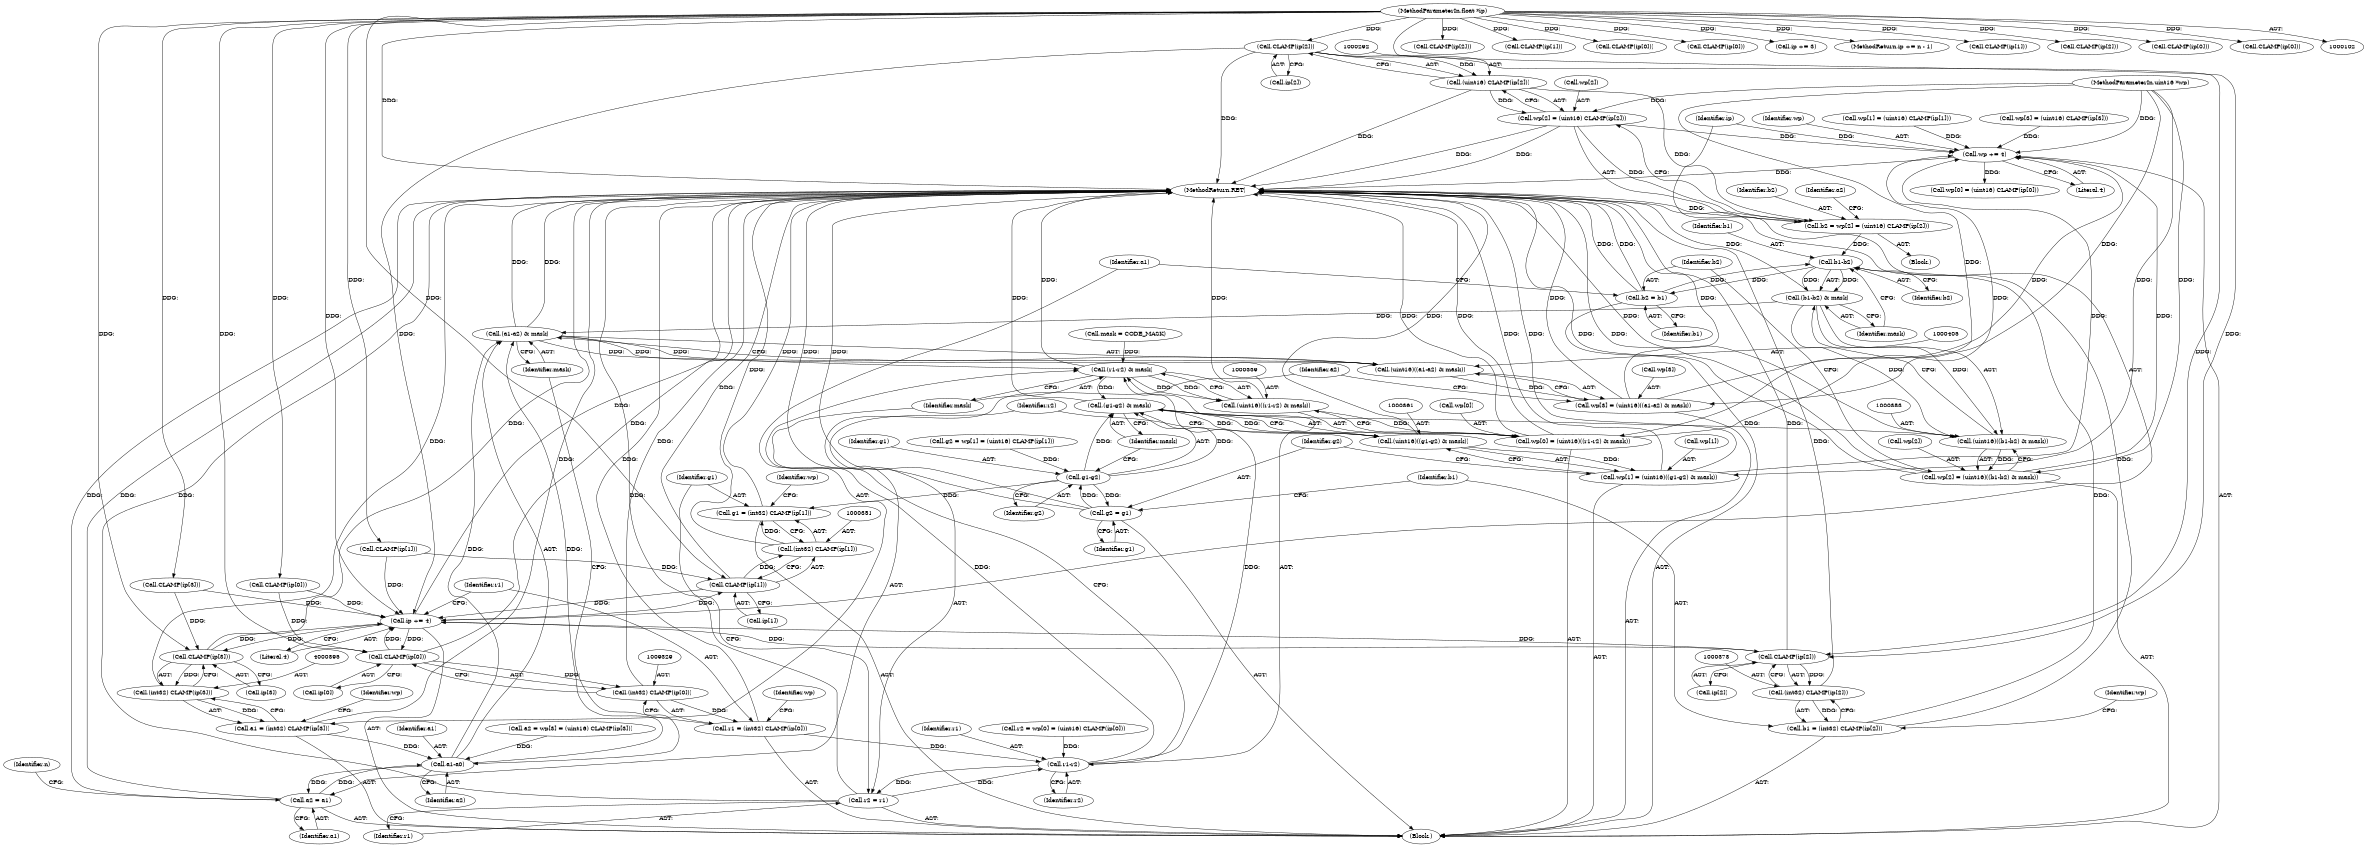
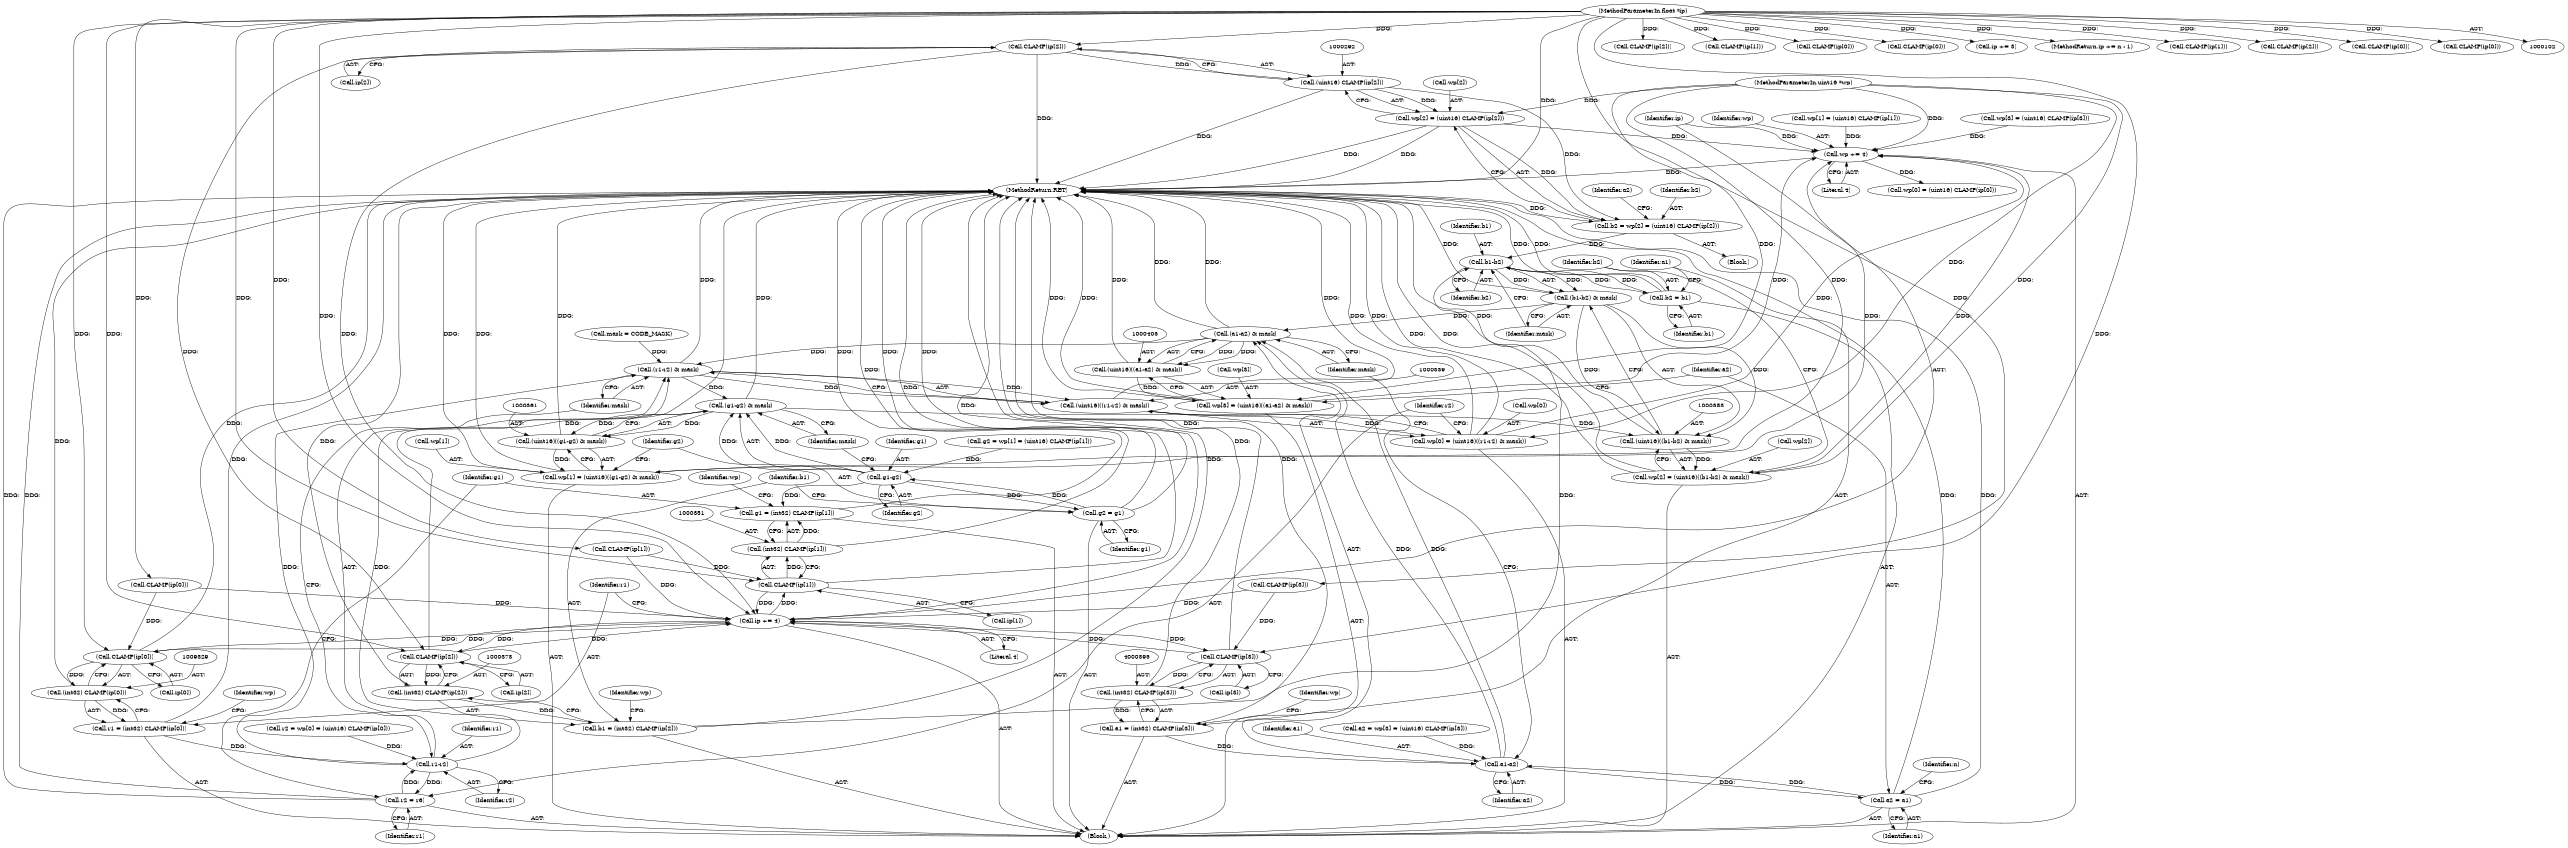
none -> (1112, 272)
(448, 765) -> (1502, 765)
(868, 801) -> (405, 801)
